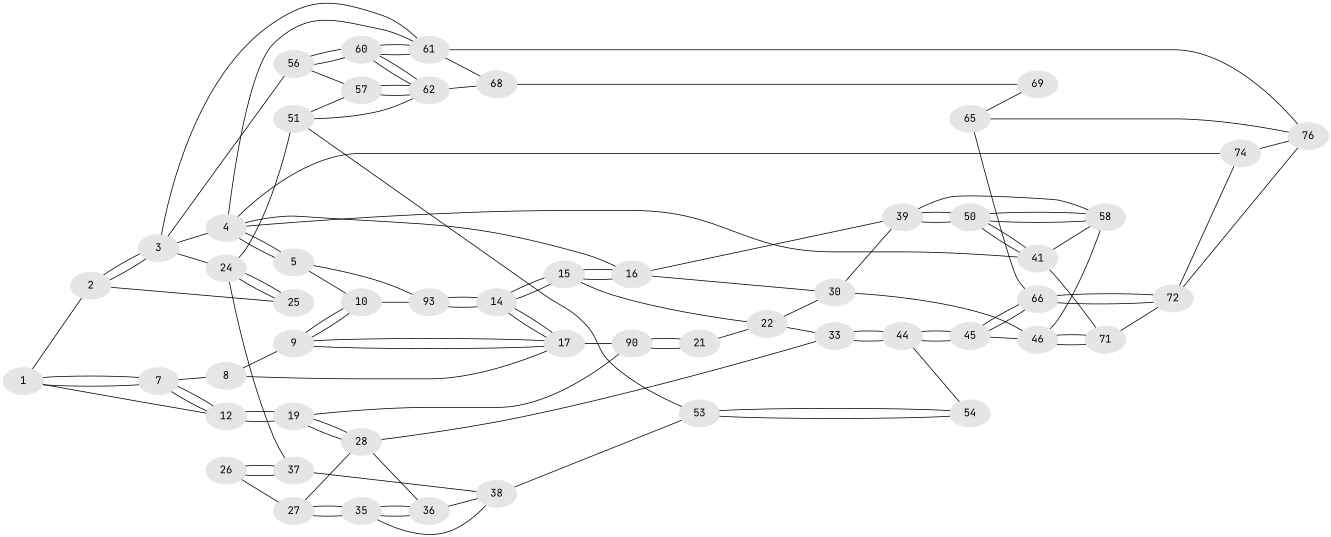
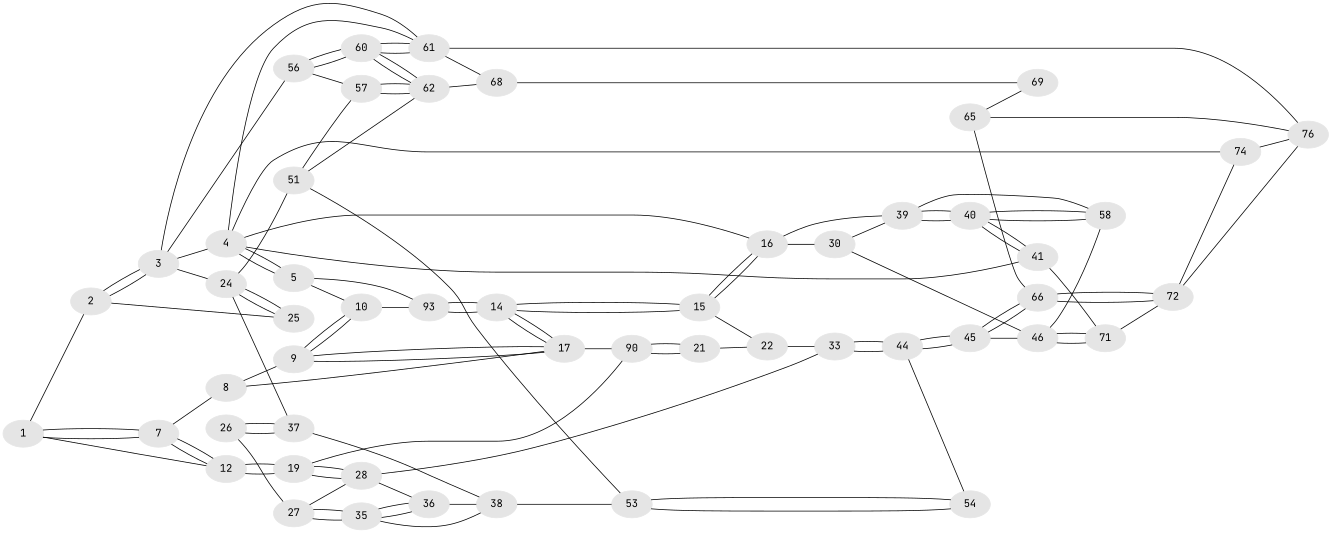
(970, 217) -> (970, 216)
(1072, 238) -> none
(801, 308) -> none
